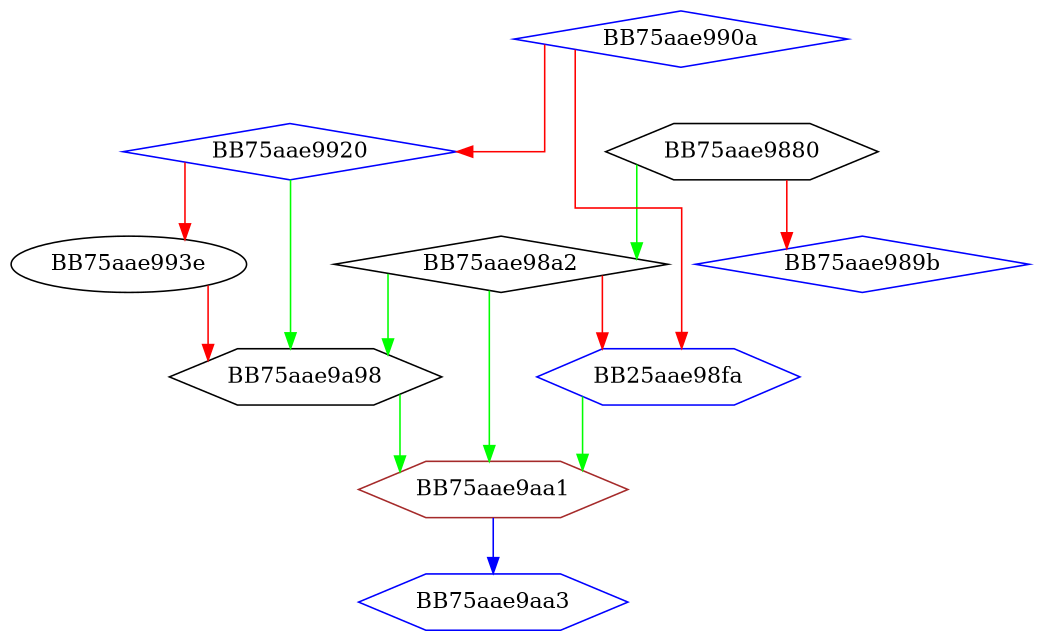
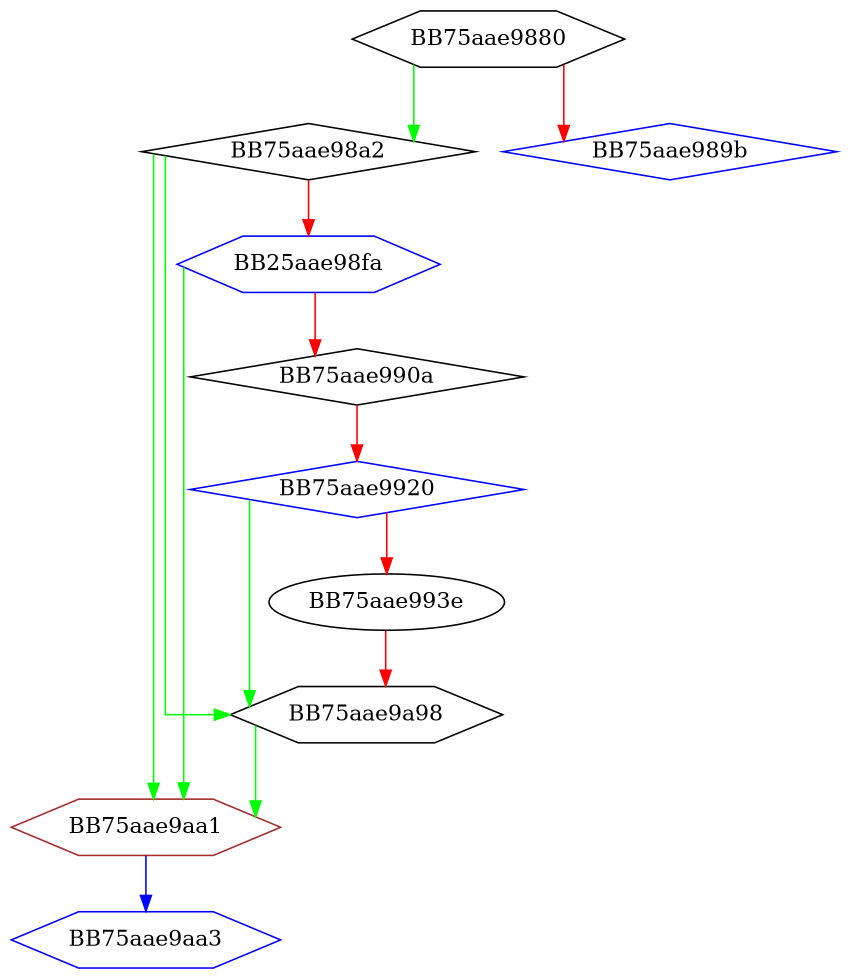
(681, 39) -> (357, 377)
(612, 208) -> (315, 316)
